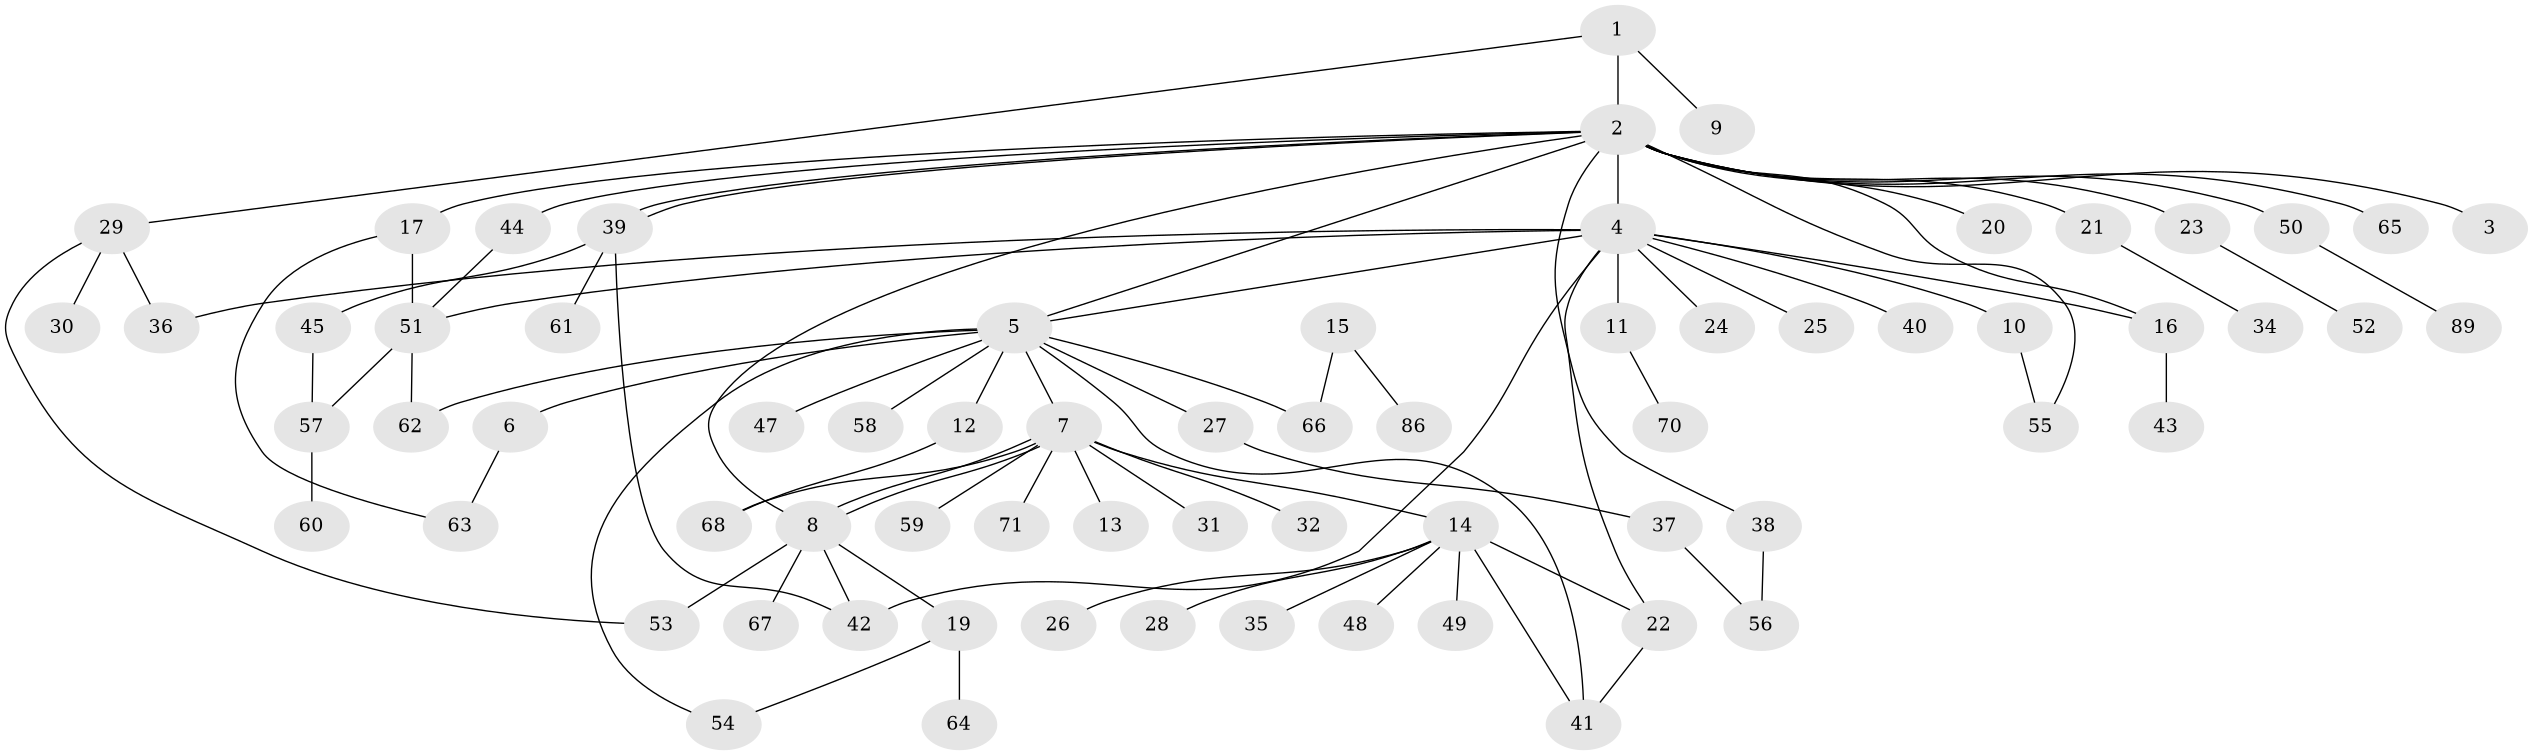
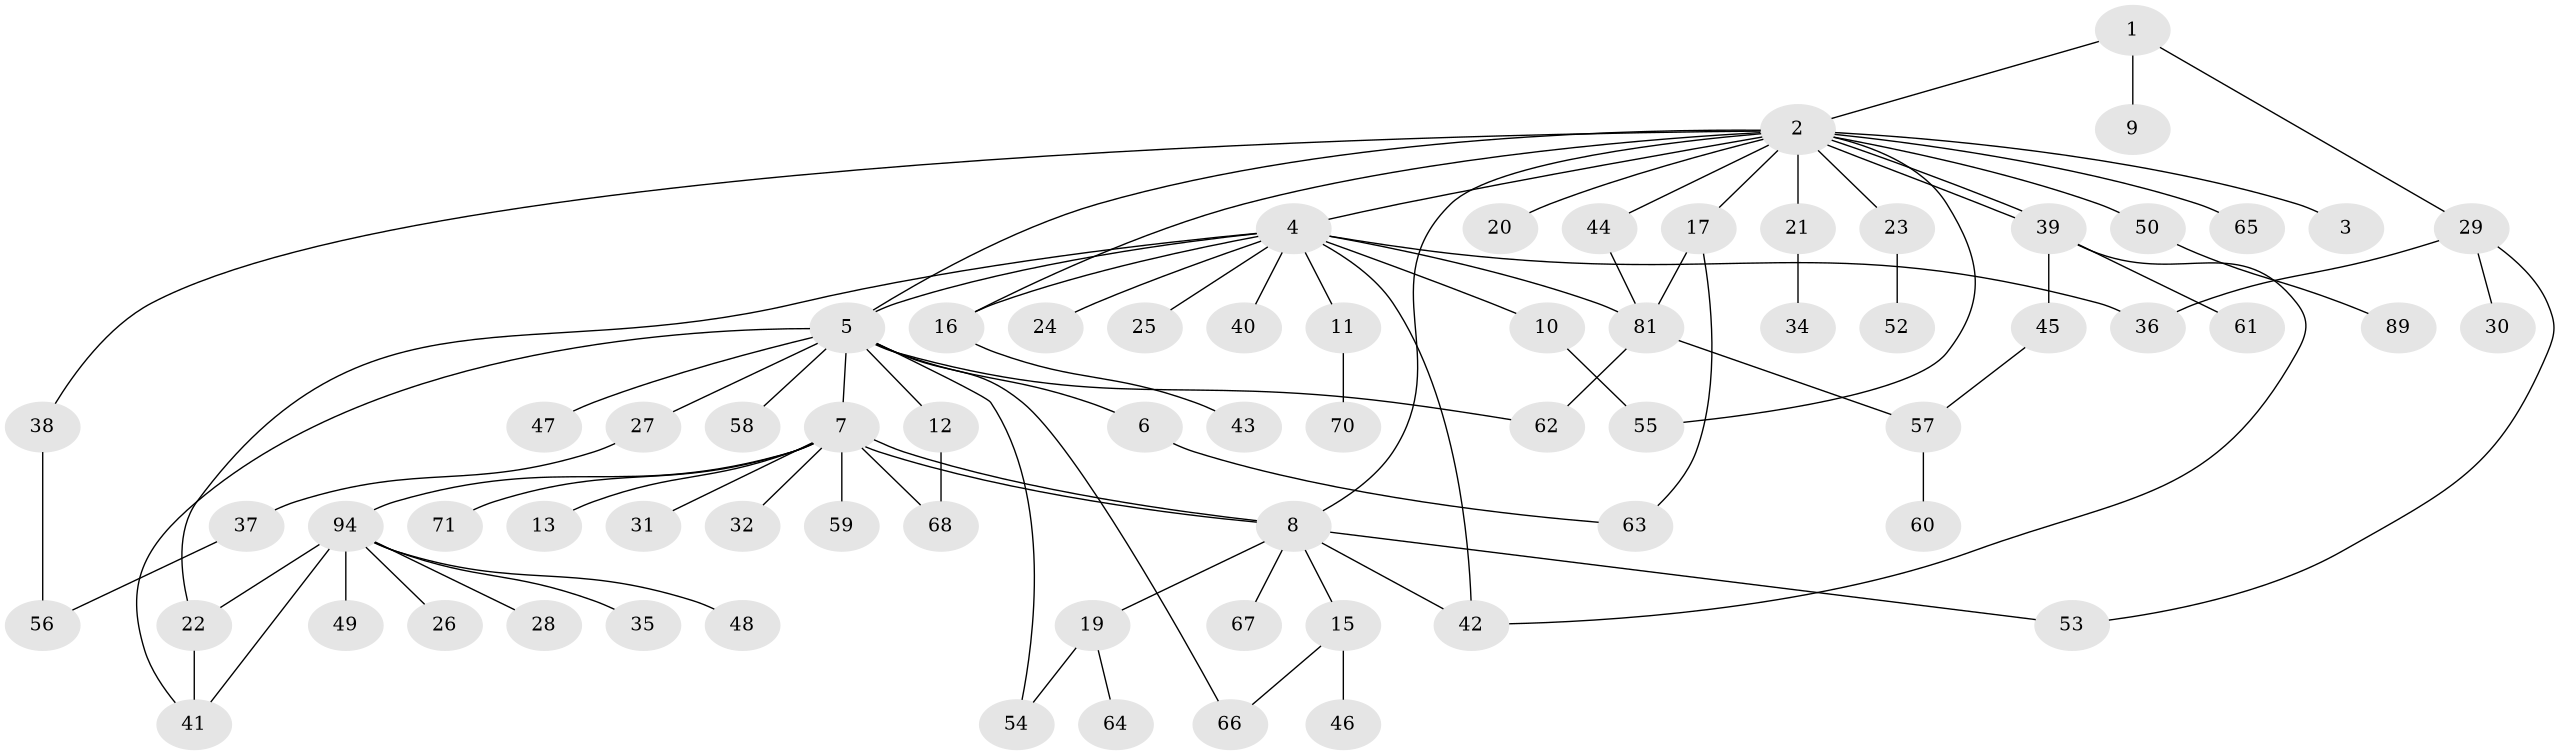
(412, 328) -> (1646, 328)
(1414, 427) -> (1343, 725)
(1461, 526) -> (346, 526)
none -> (1319, 576)
